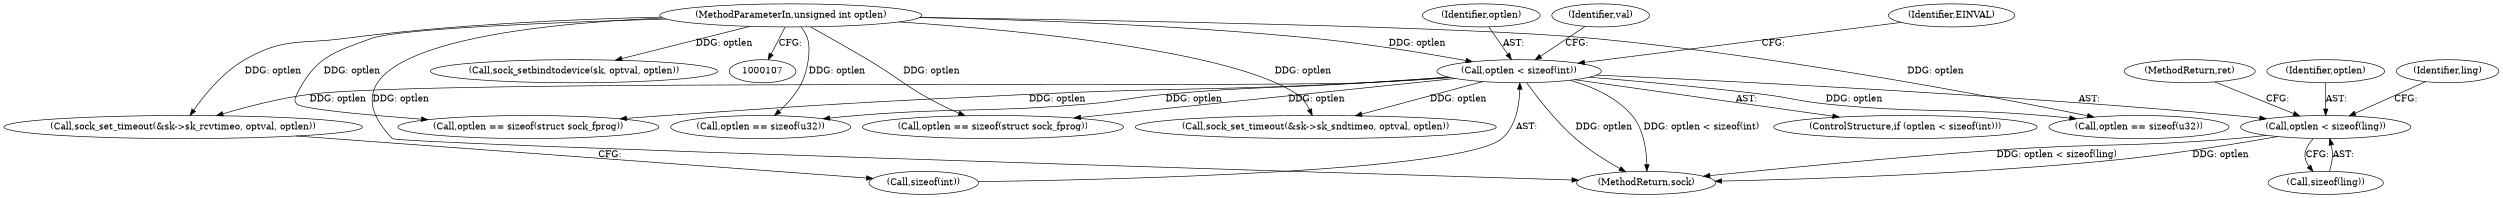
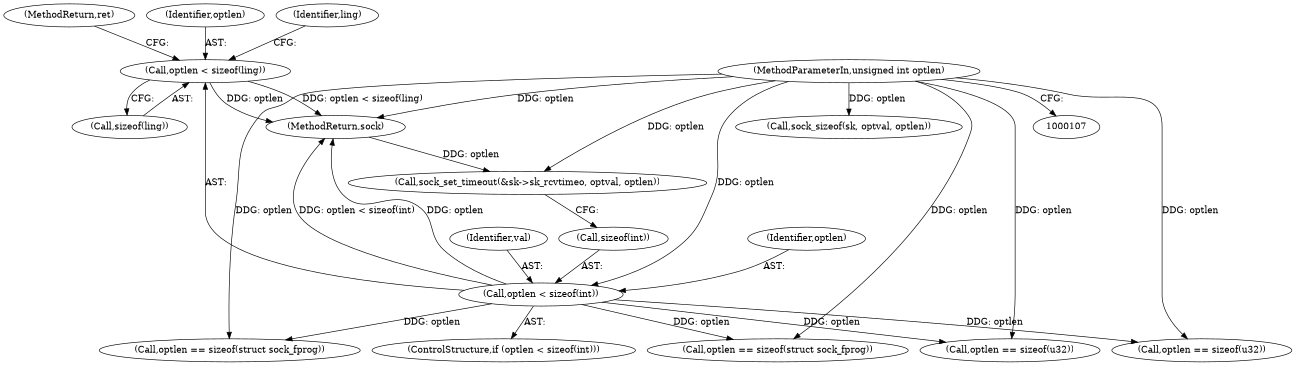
(1952, 15) -> none
(1579, 43) -> (534, 267)
(574, 71) -> (849, 127)
(836, 85) -> (426, 153)
(1316, 127) -> none
